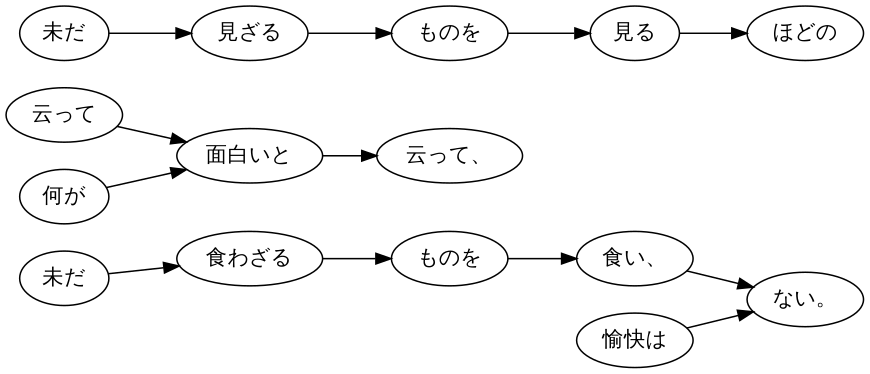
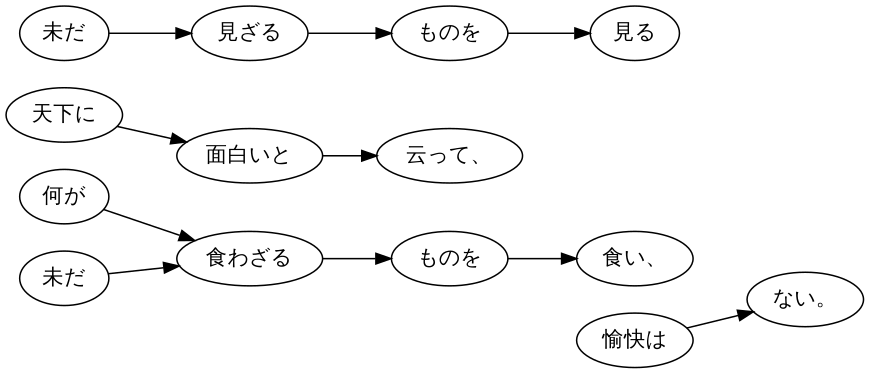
(805, 33) -> none
(64, 115) -> (64, 115)
(139, 180) -> (142, 222)
(713, 277) -> none
